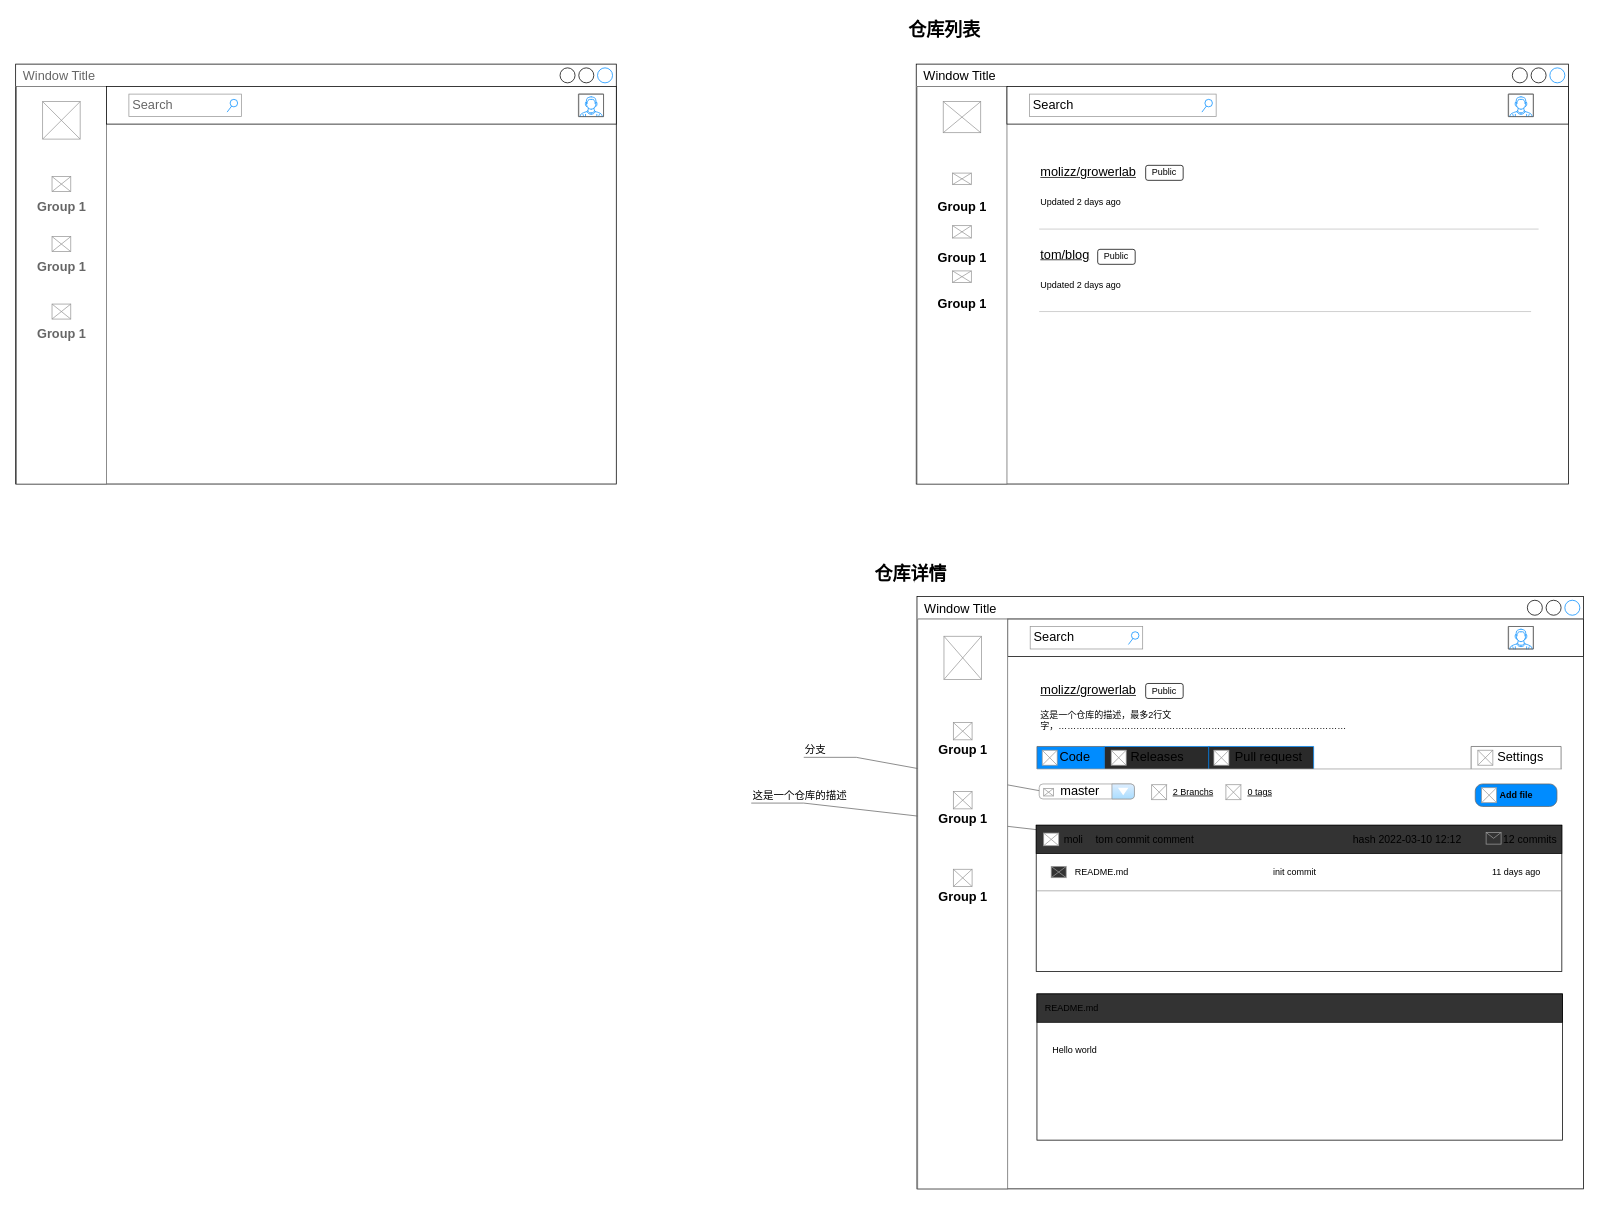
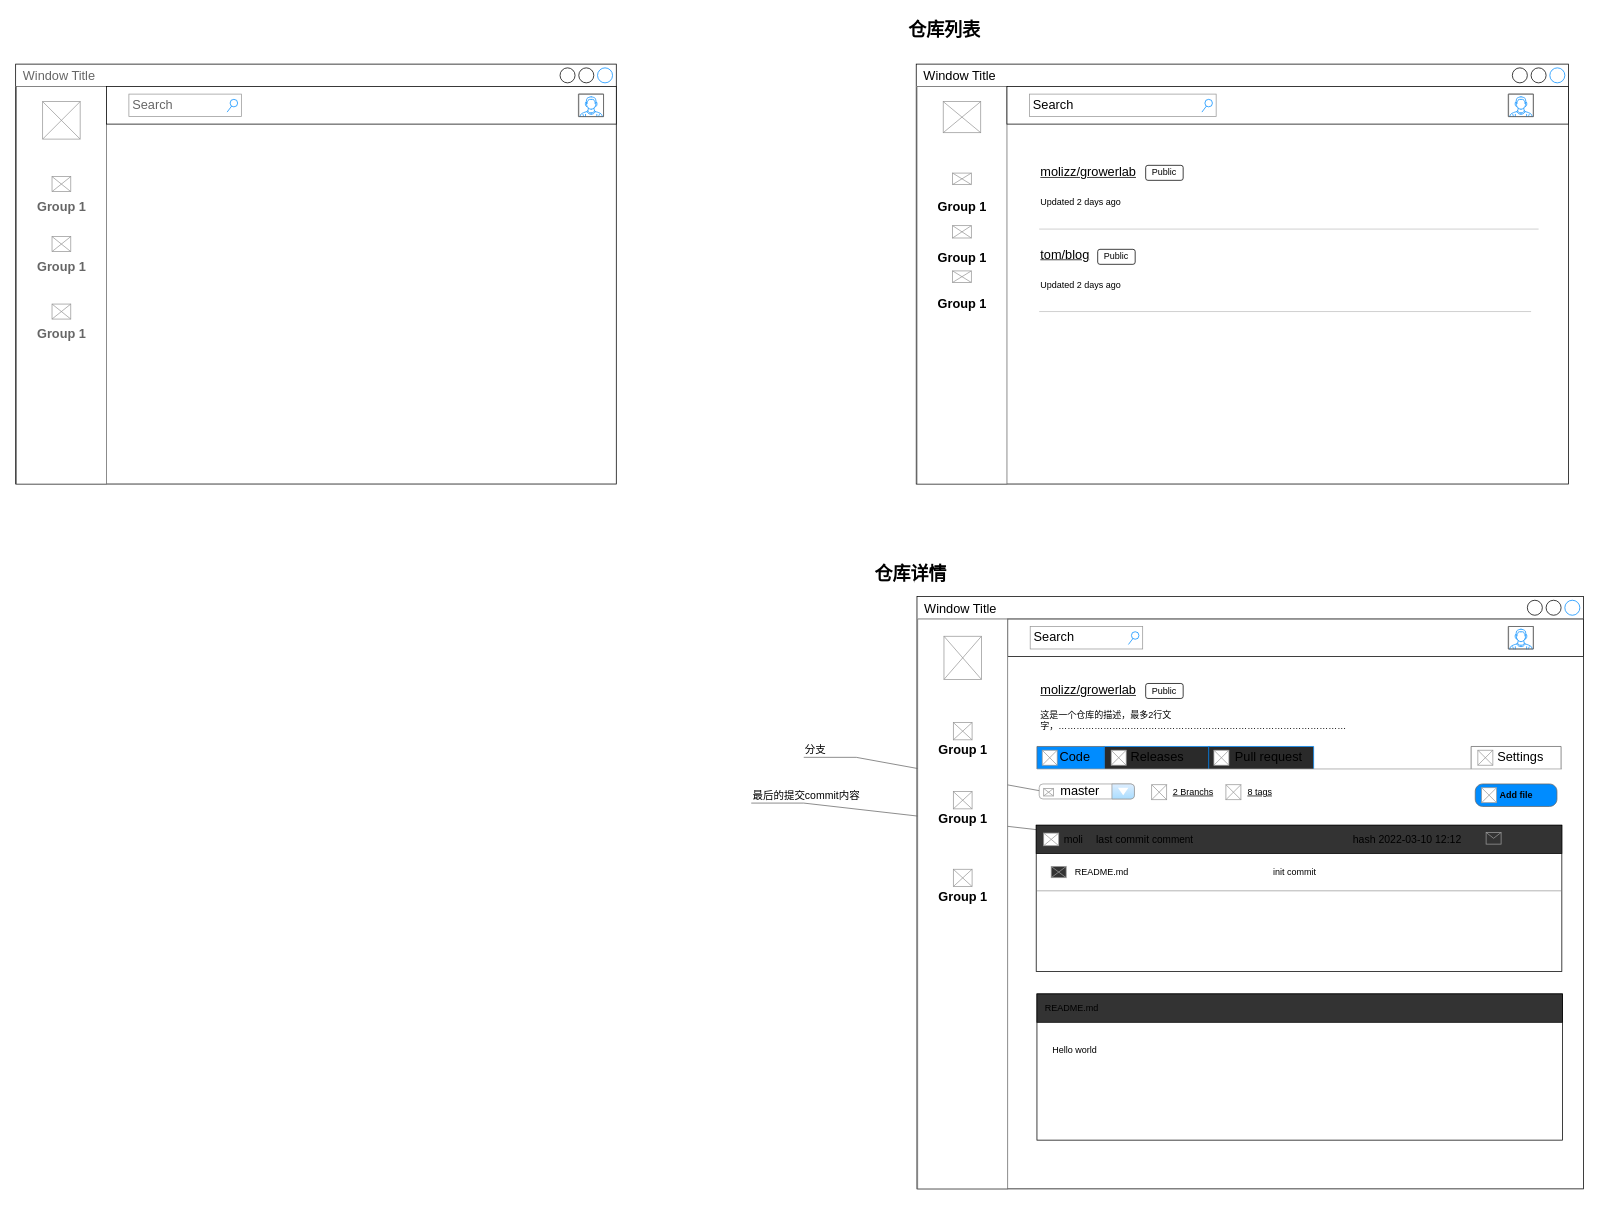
(1260, 792) -> (1260, 792)
(800, 796) -> (806, 796)
(1145, 840) -> (1145, 840)
(1532, 840) -> none
(1517, 872) -> none
